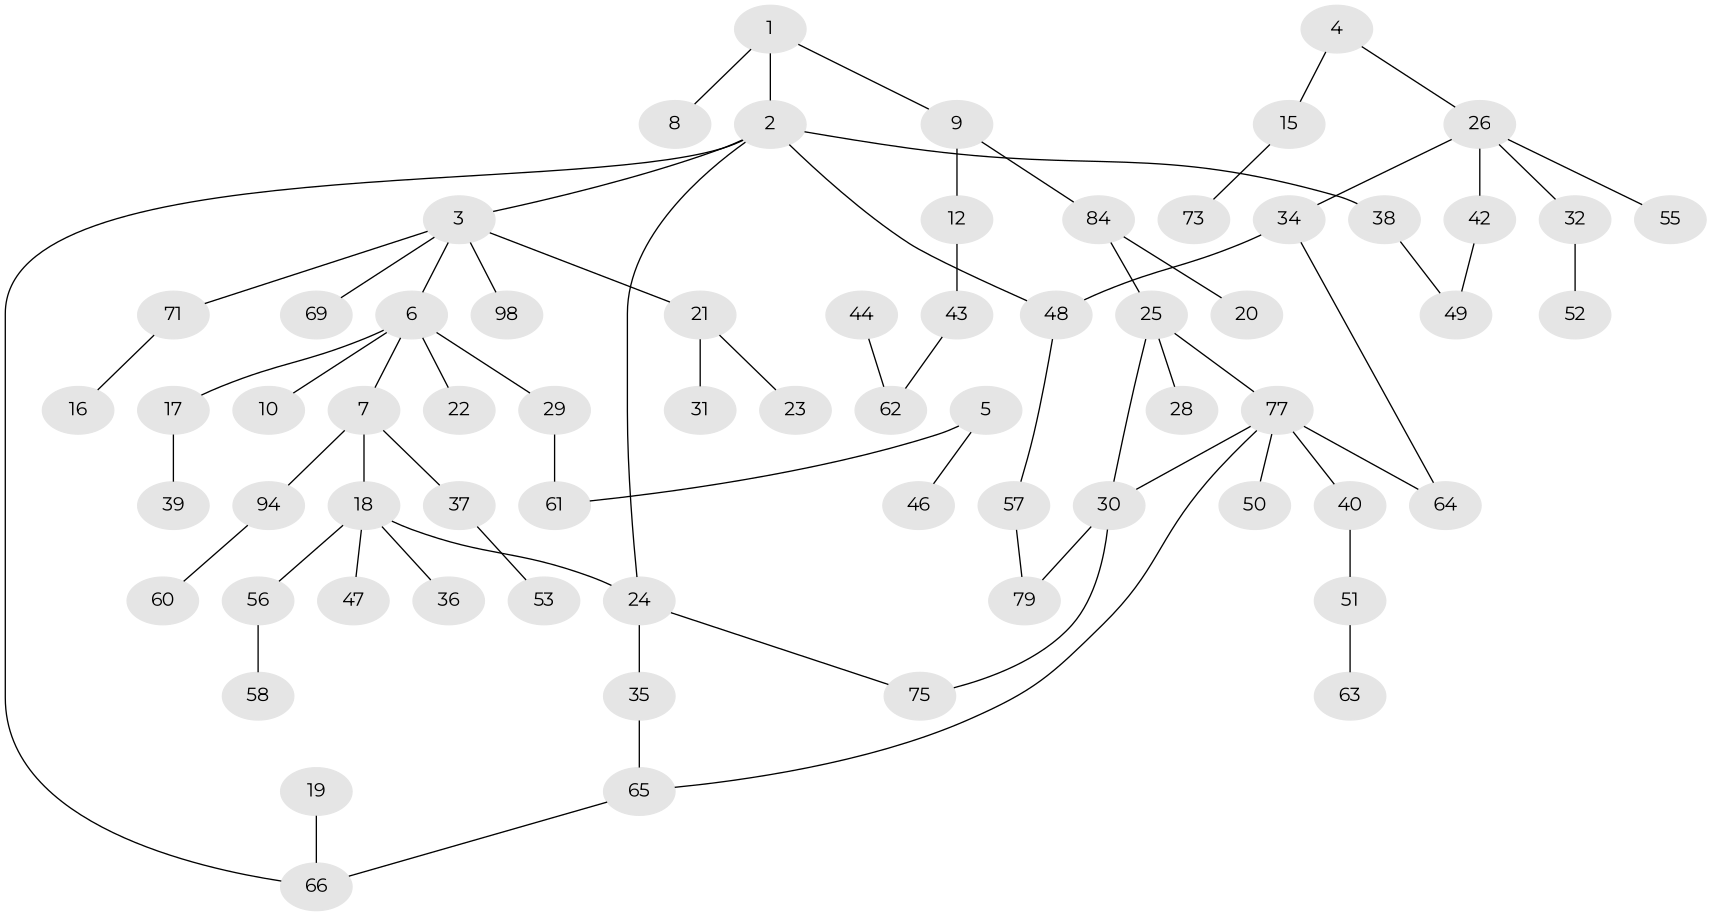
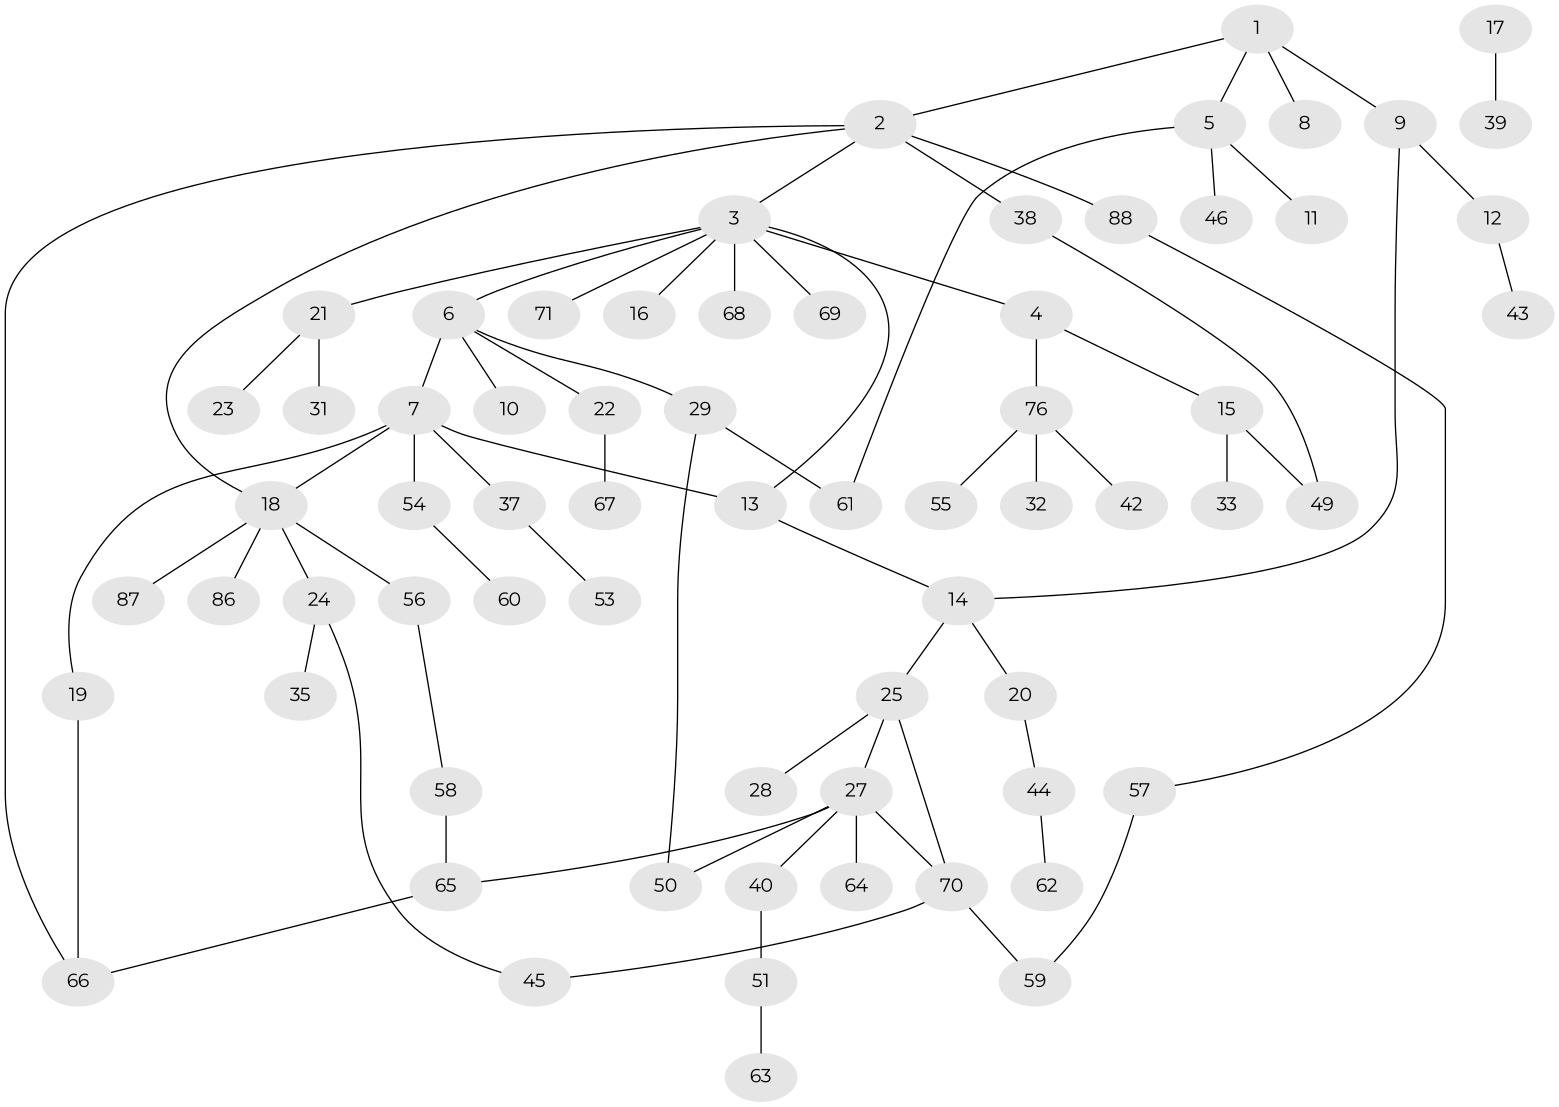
none -> (1234, 77)
(1480, 124) -> (1036, 410)
(1099, 220) -> (958, 601)
(1194, 220) -> (1227, 506)
(1289, 220) -> none
none -> (1312, 220)
none -> (885, 267)
(1468, 267) -> (1274, 458)
(507, 315) -> (735, 315)
(1056, 315) -> (1121, 220)
(1575, 315) -> none
(627, 338) -> (415, 225)
(126, 363) -> (687, 267)
(293, 363) -> none
(924, 363) -> none
(1277, 410) -> (856, 792)
none -> (171, 490)
(269, 506) -> (414, 506)
none -> (605, 506)
none -> (750, 506)
(1109, 506) -> (952, 887)
(353, 601) -> (128, 601)
(449, 601) -> (224, 601)
(1024, 601) -> (1035, 982)
none -> (678, 648)
(920, 696) -> (535, 982)
(639, 744) -> (446, 839)
none -> (1030, 744)
